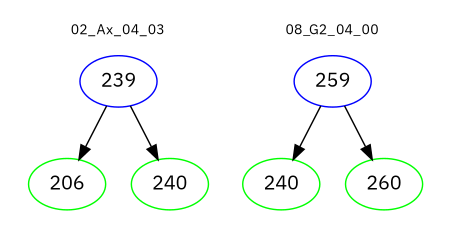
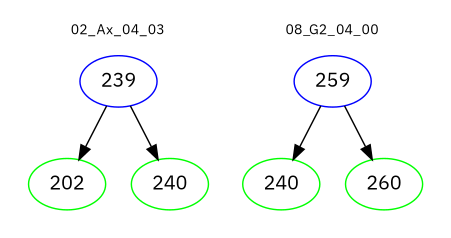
(67, 184) -> (67, 184)
